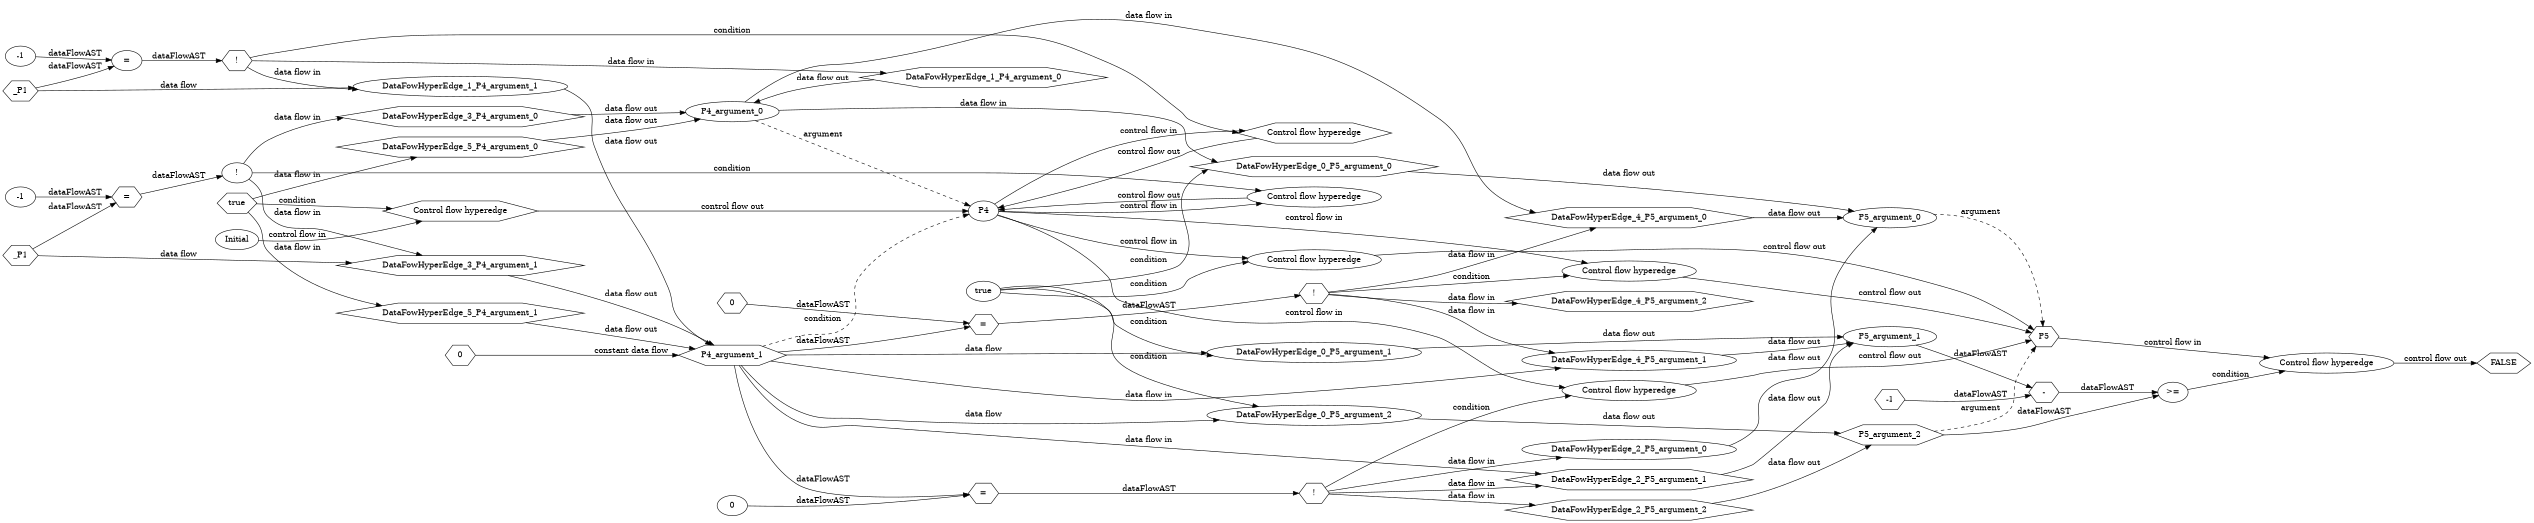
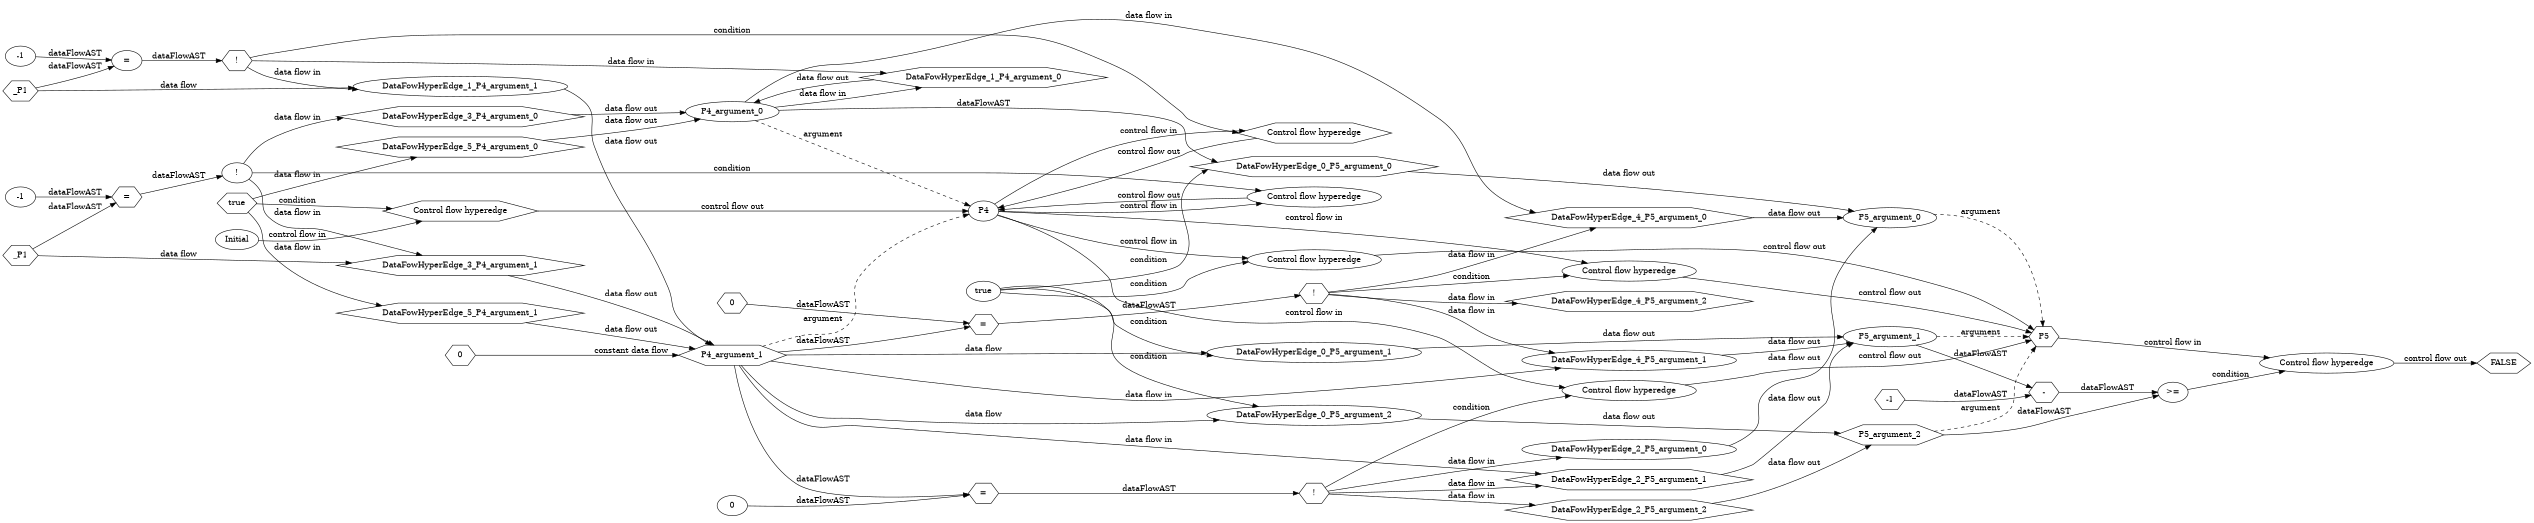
none -> (845, 99)
(984, 104) -> (984, 104)
(823, 319) -> (823, 319)
none -> (1980, 337)
